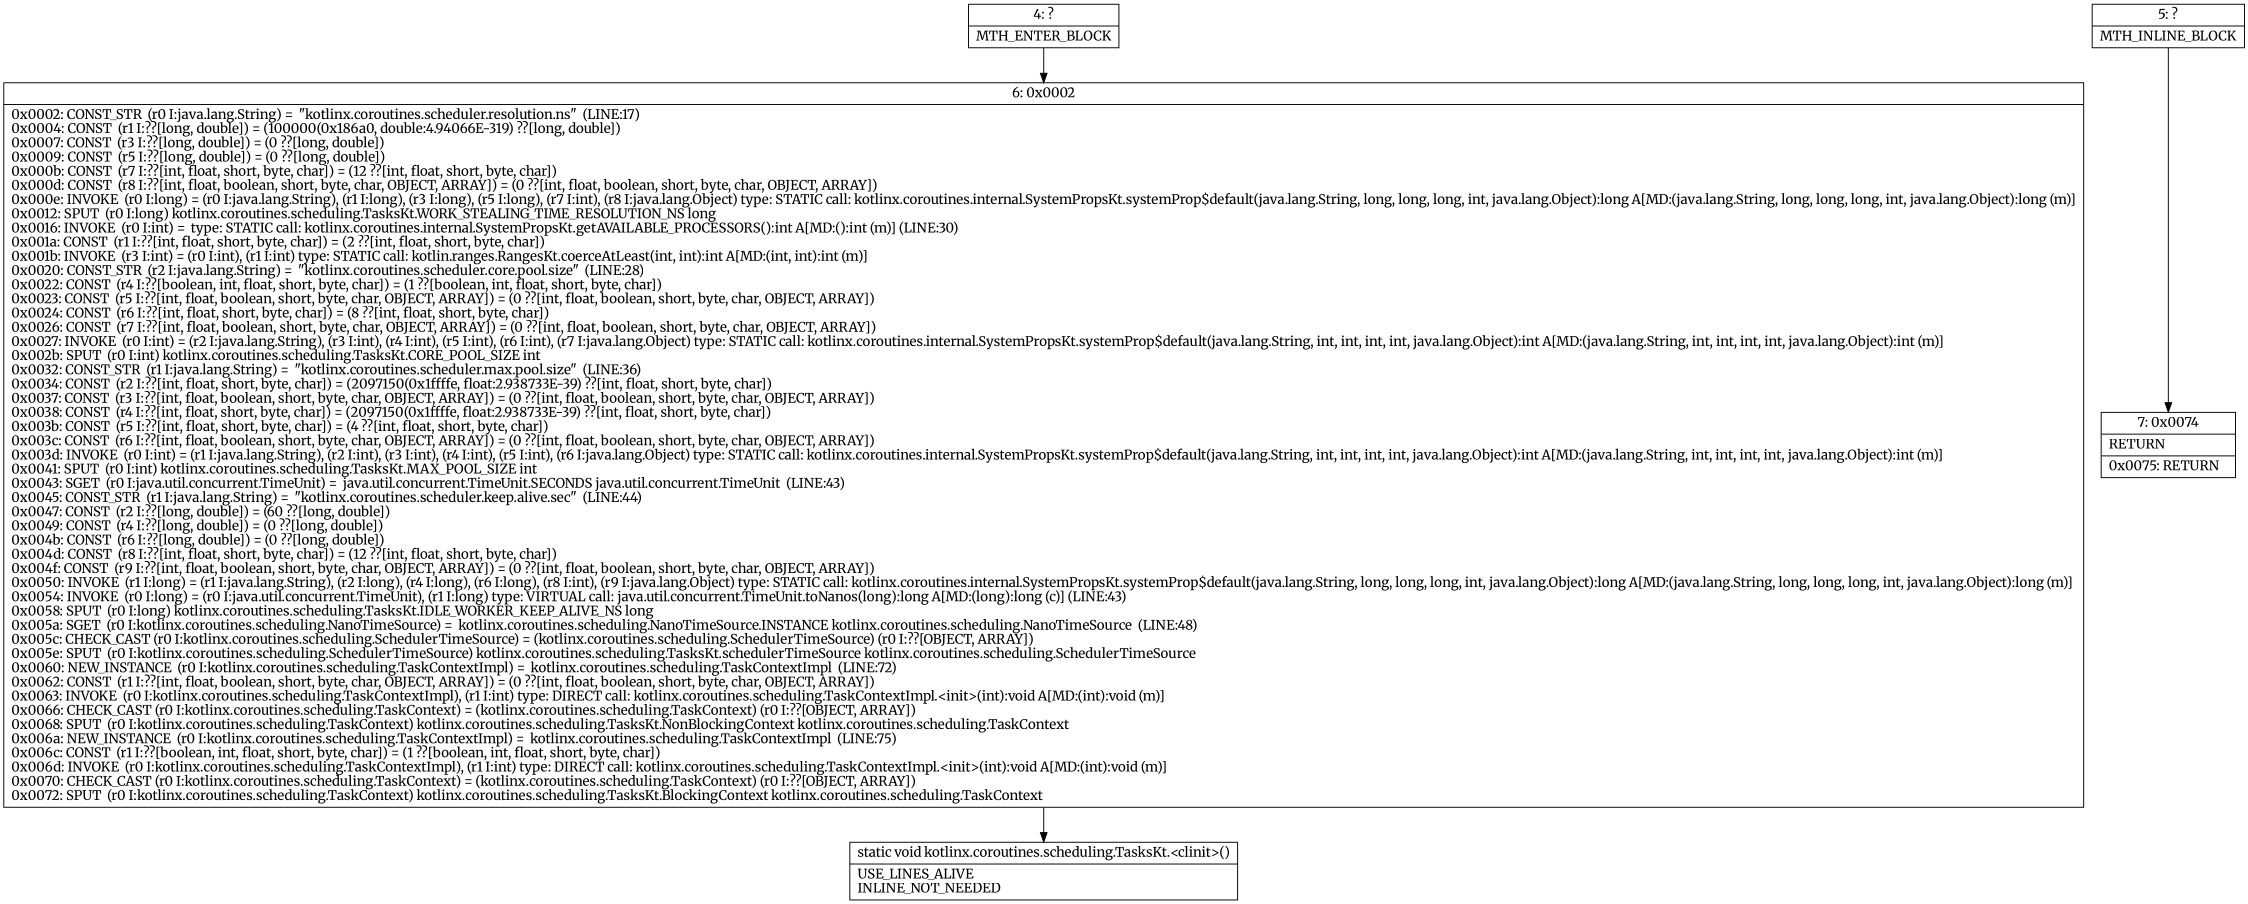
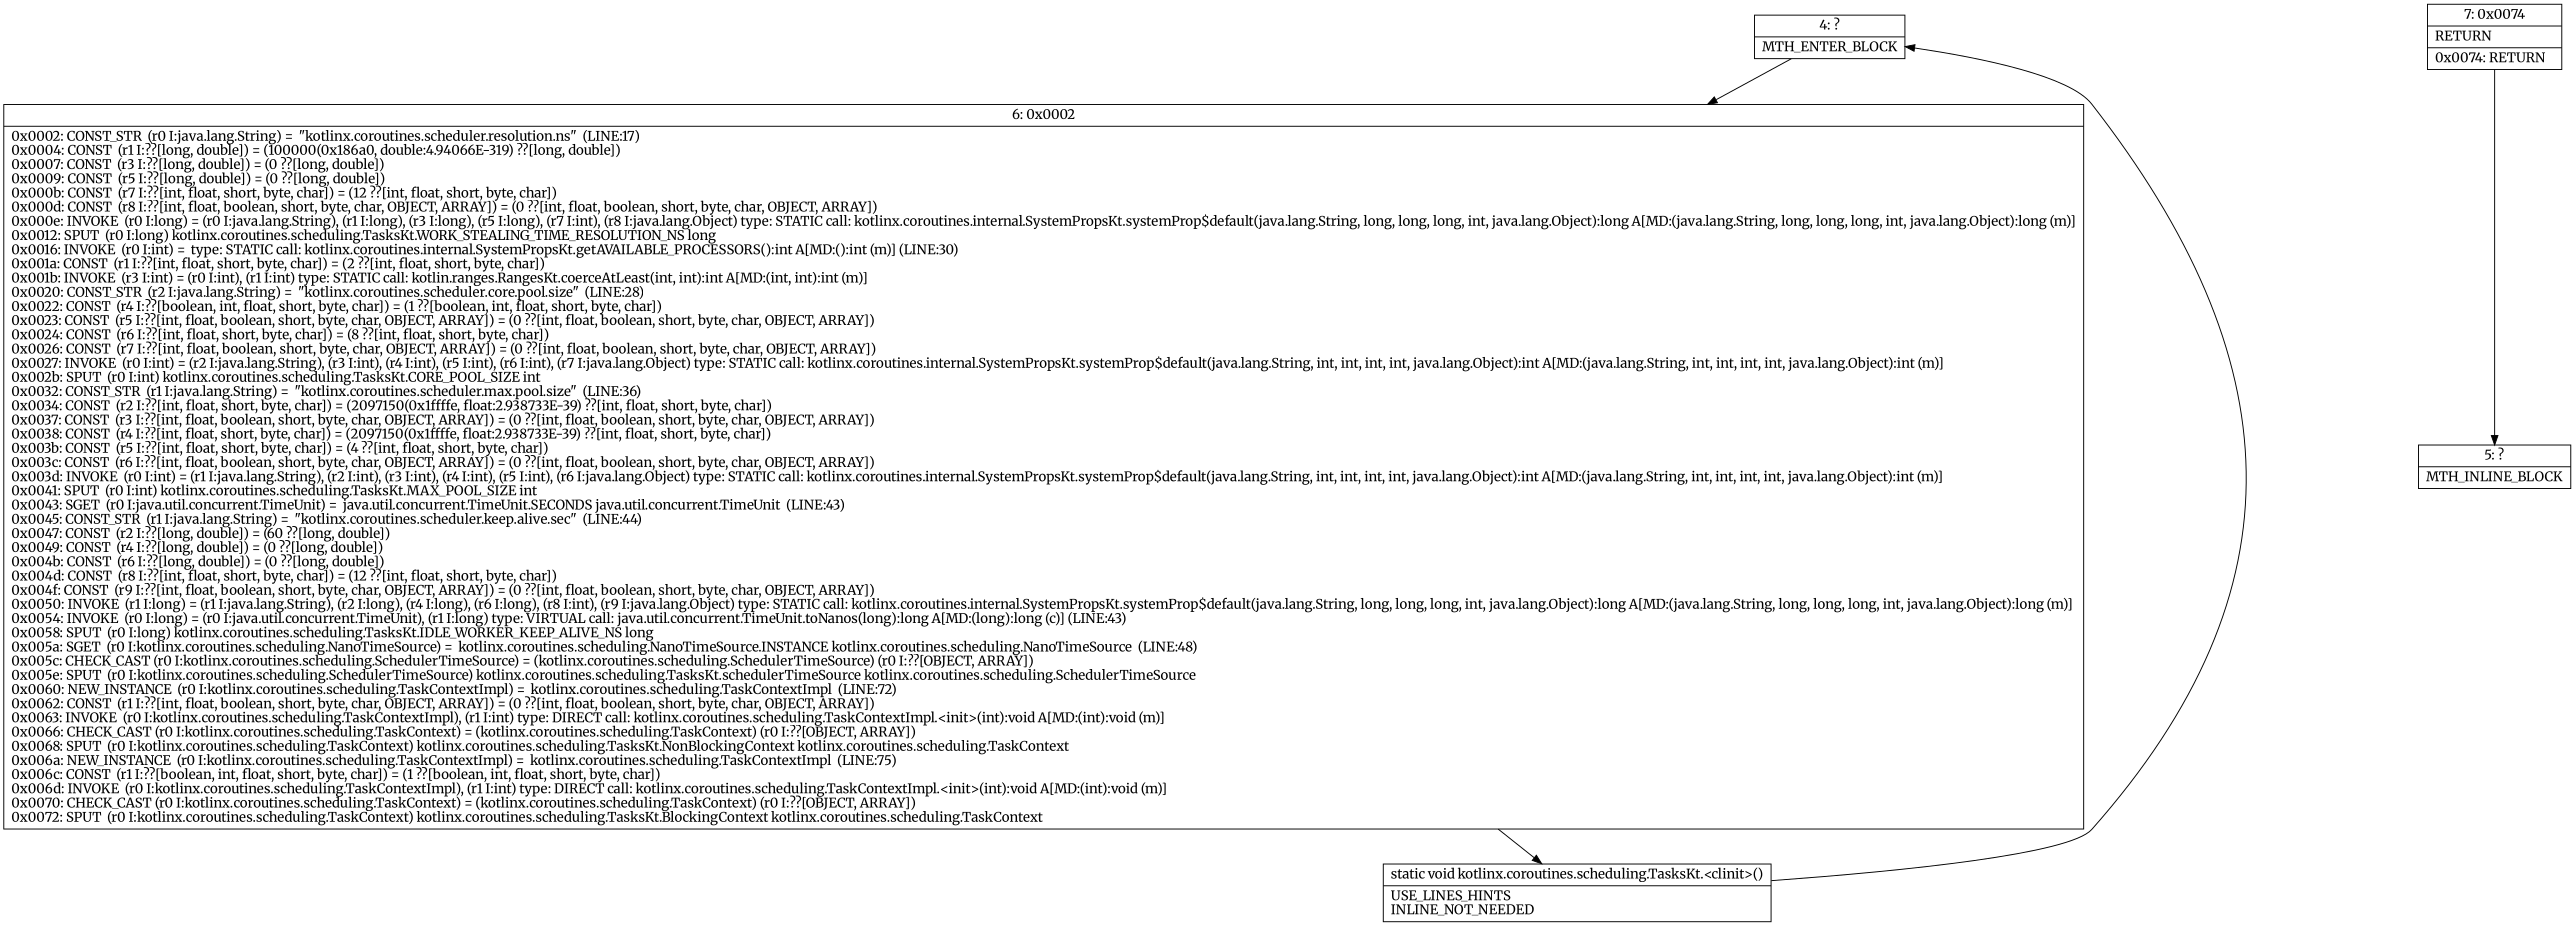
(2168, 225) -> (2495, 253)
(2168, 466) -> (2495, 58)
none -> (2240, 537)
(916, 874) -> (1451, 896)
